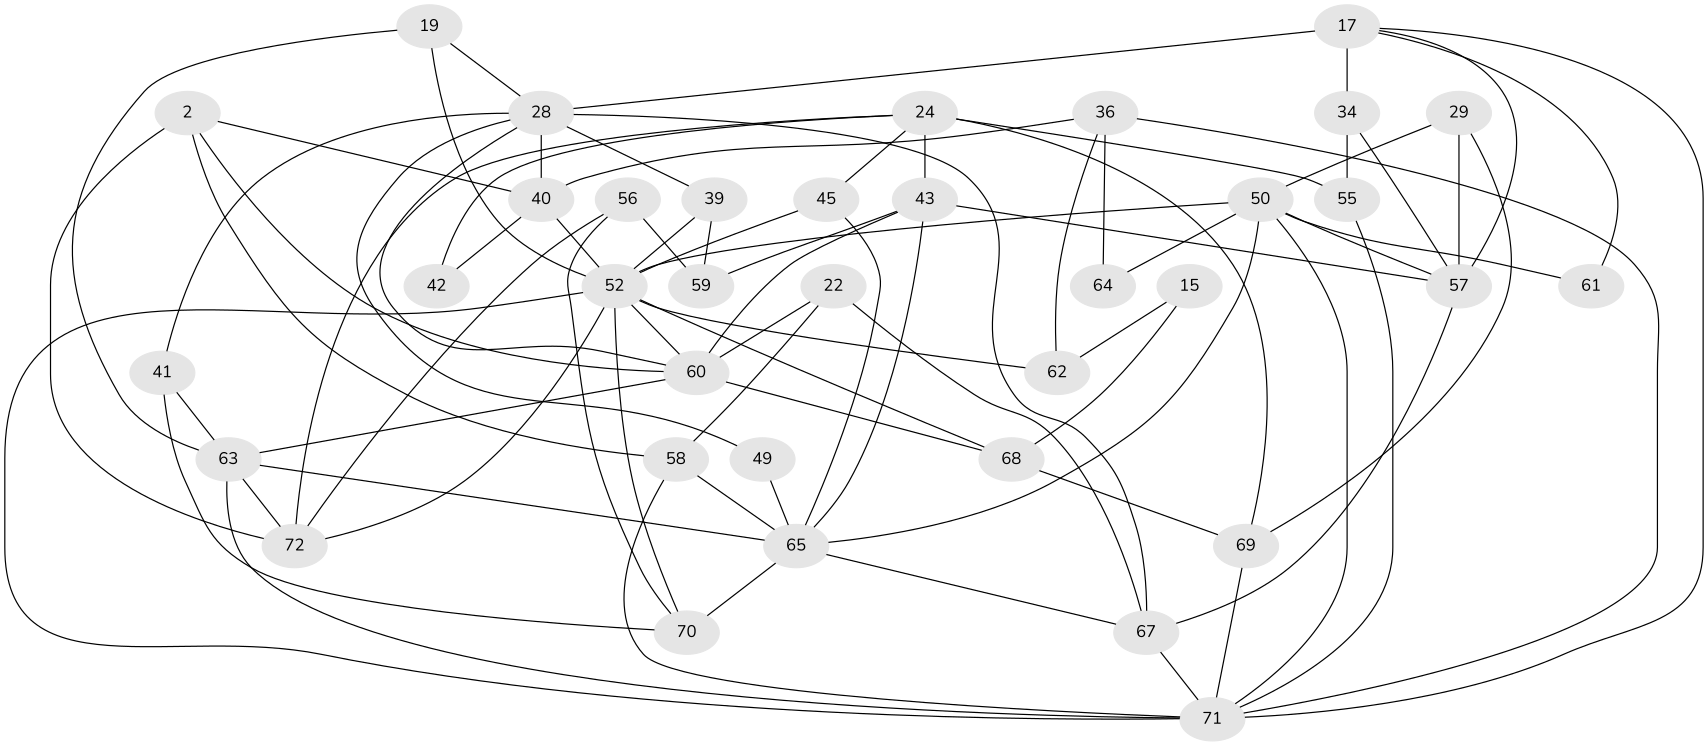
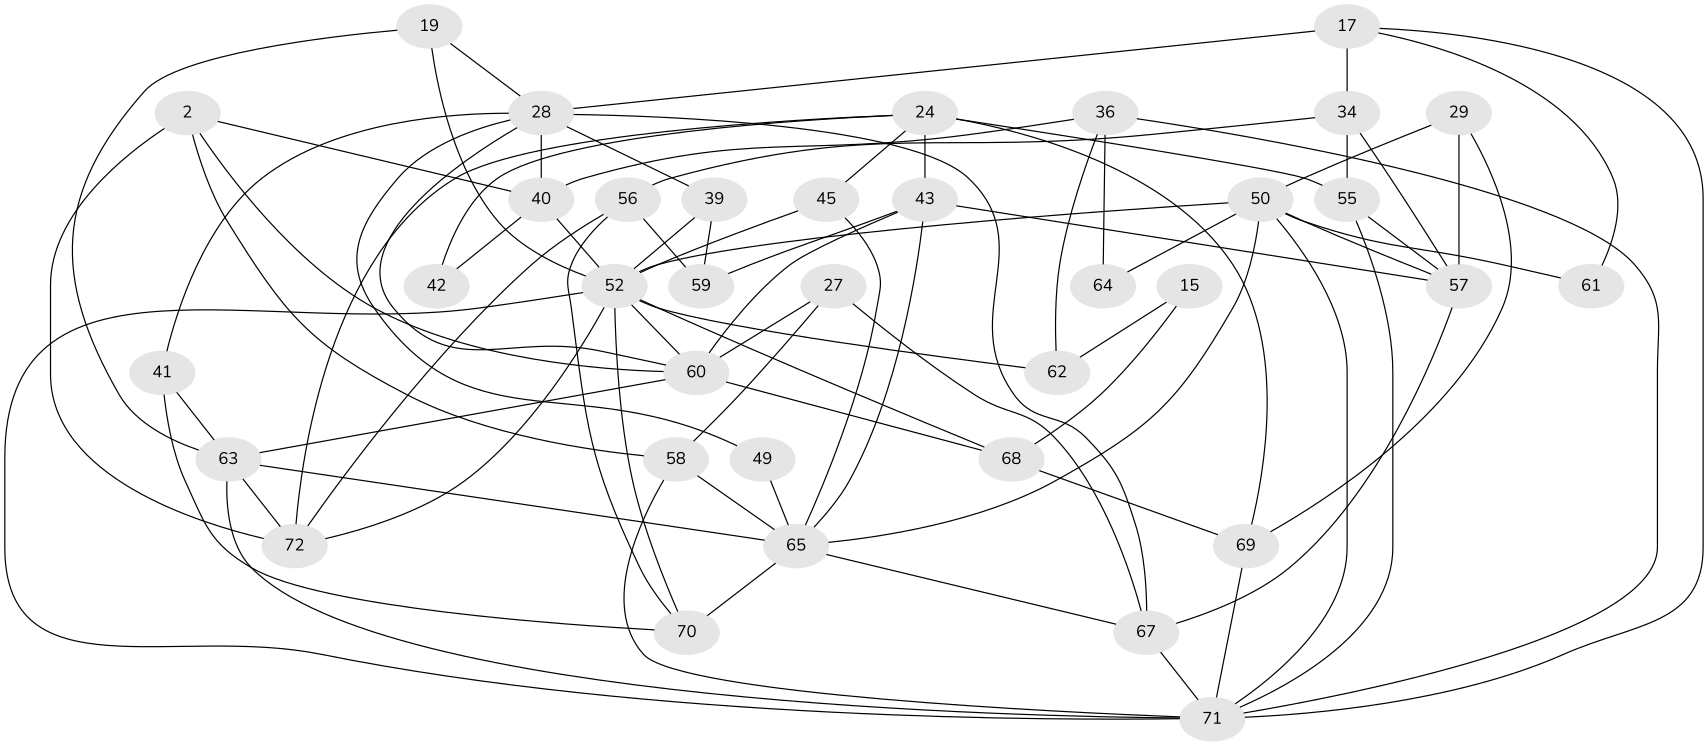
(1512, 112) -> (1396, 238)
none -> (982, 143)
(834, 286) -> (834, 286)
